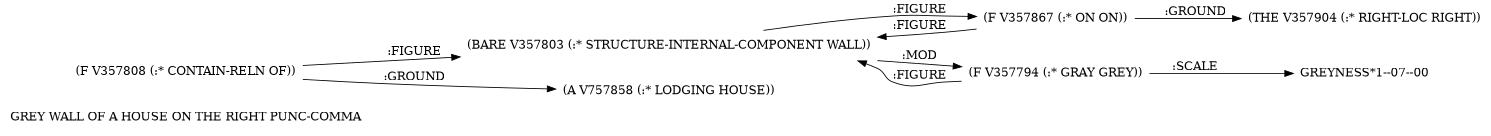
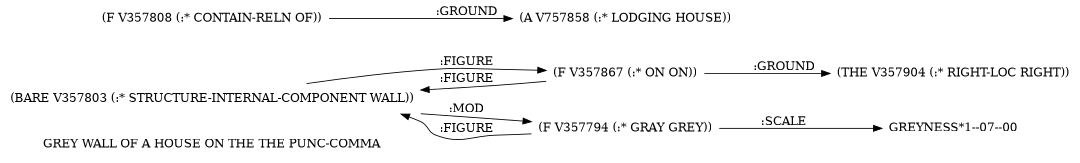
(377, 61) -> none
(186, 117) -> (212, 144)
